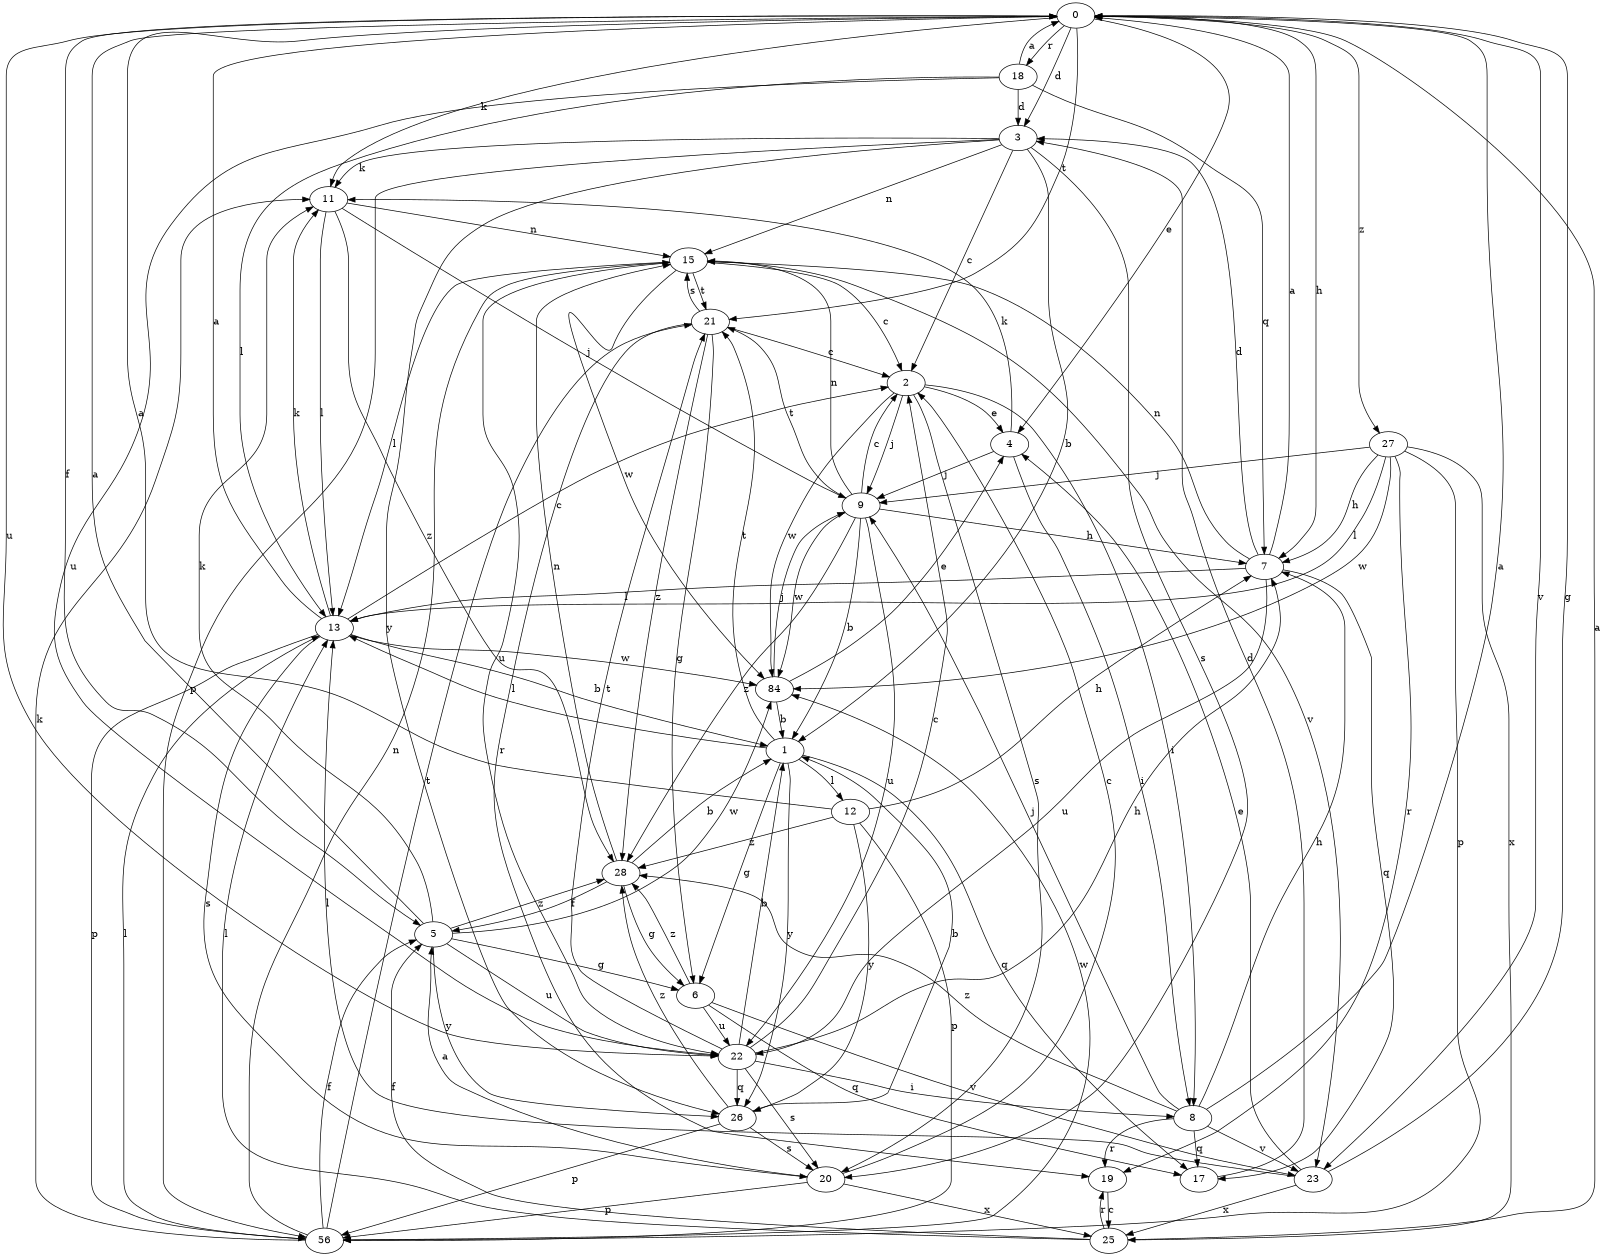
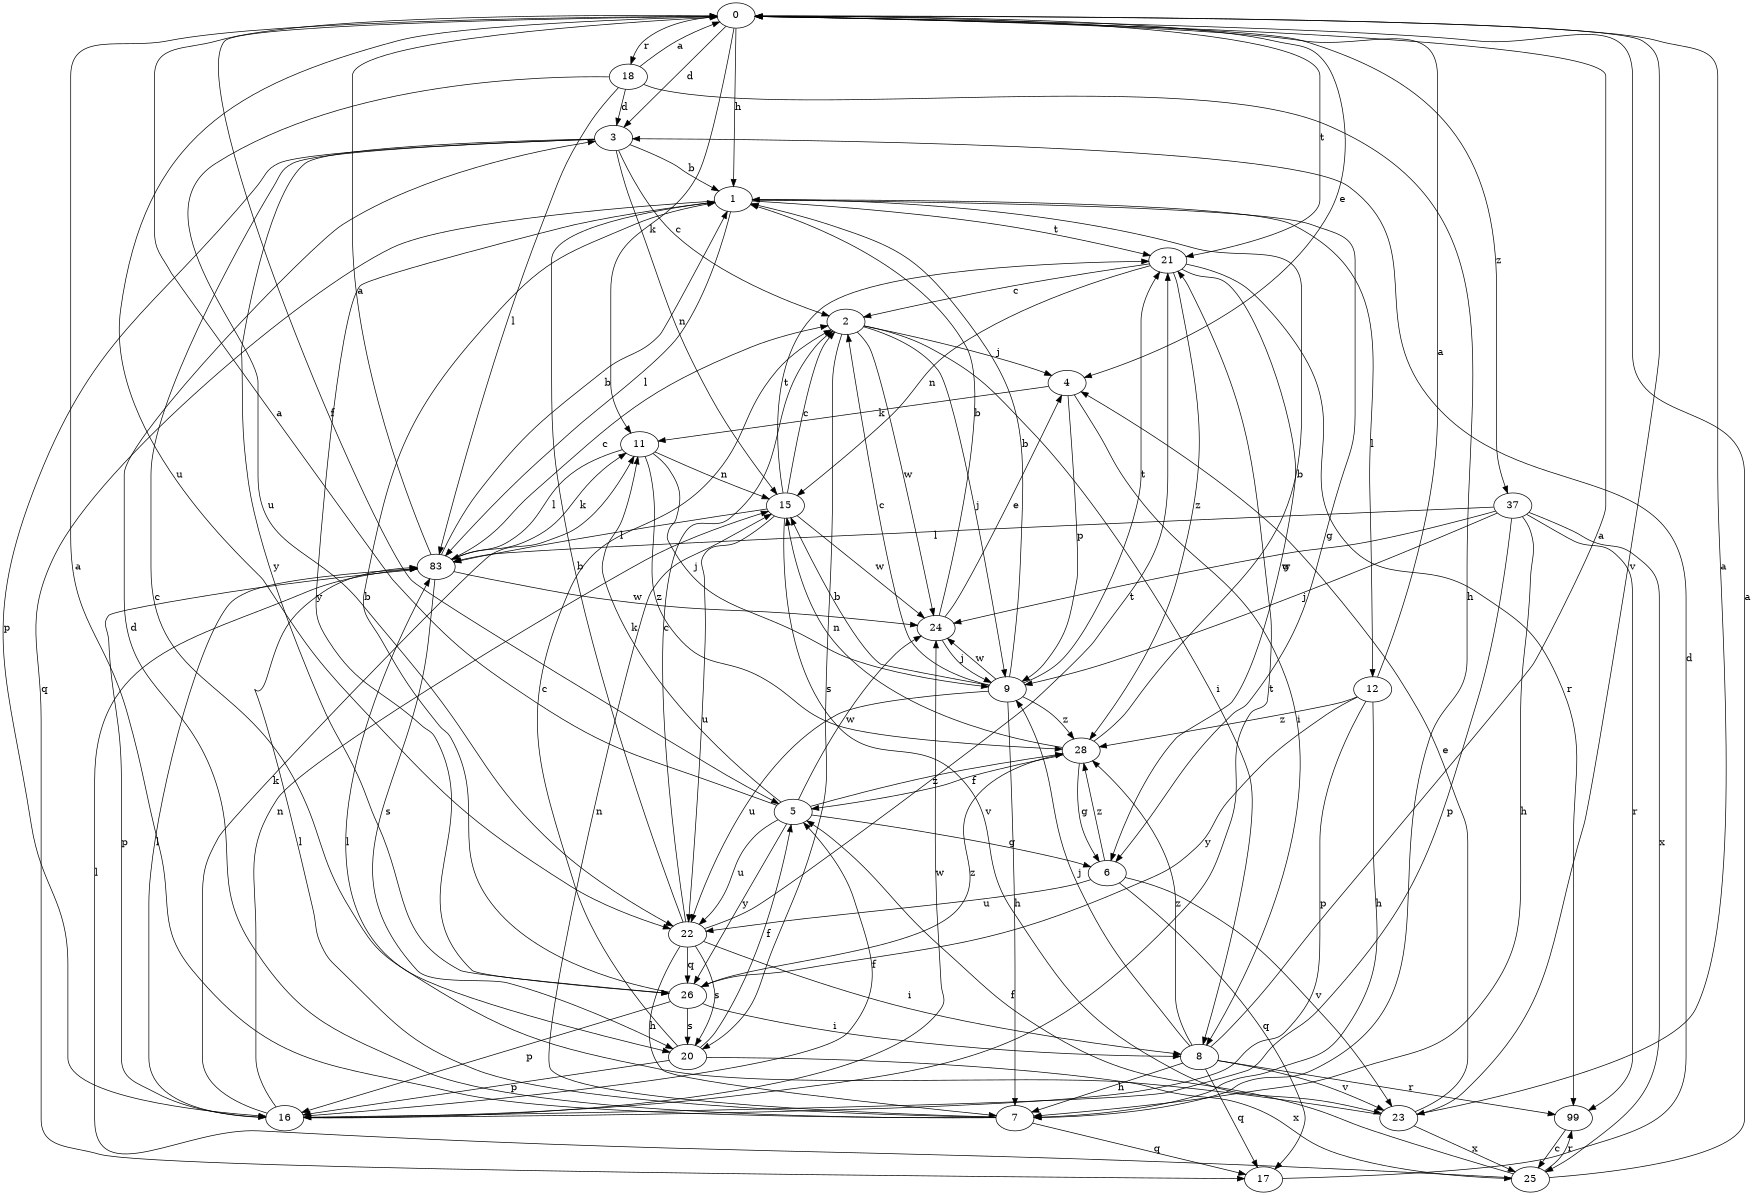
(665, 140) -> none
(1316, 197) -> (735, 104)
(693, 291) -> (933, 383)
(1266, 322) -> (1471, 597)
(834, 383) -> (838, 597)
(995, 414) -> (998, 352)
(1389, 444) -> (1513, 506)
(946, 475) -> (1080, 536)
(1568, 597) -> (1724, 567)
(334, 628) -> (436, 567)
(1203, 659) -> (157, 597)
(775, 689) -> (936, 628)
(1047, 814) -> none
none -> (936, 1044)
(445, 1057) -> (769, 934)
(1108, 1179) -> (1573, 1118)
(325, 1241) -> (285, 1118)
